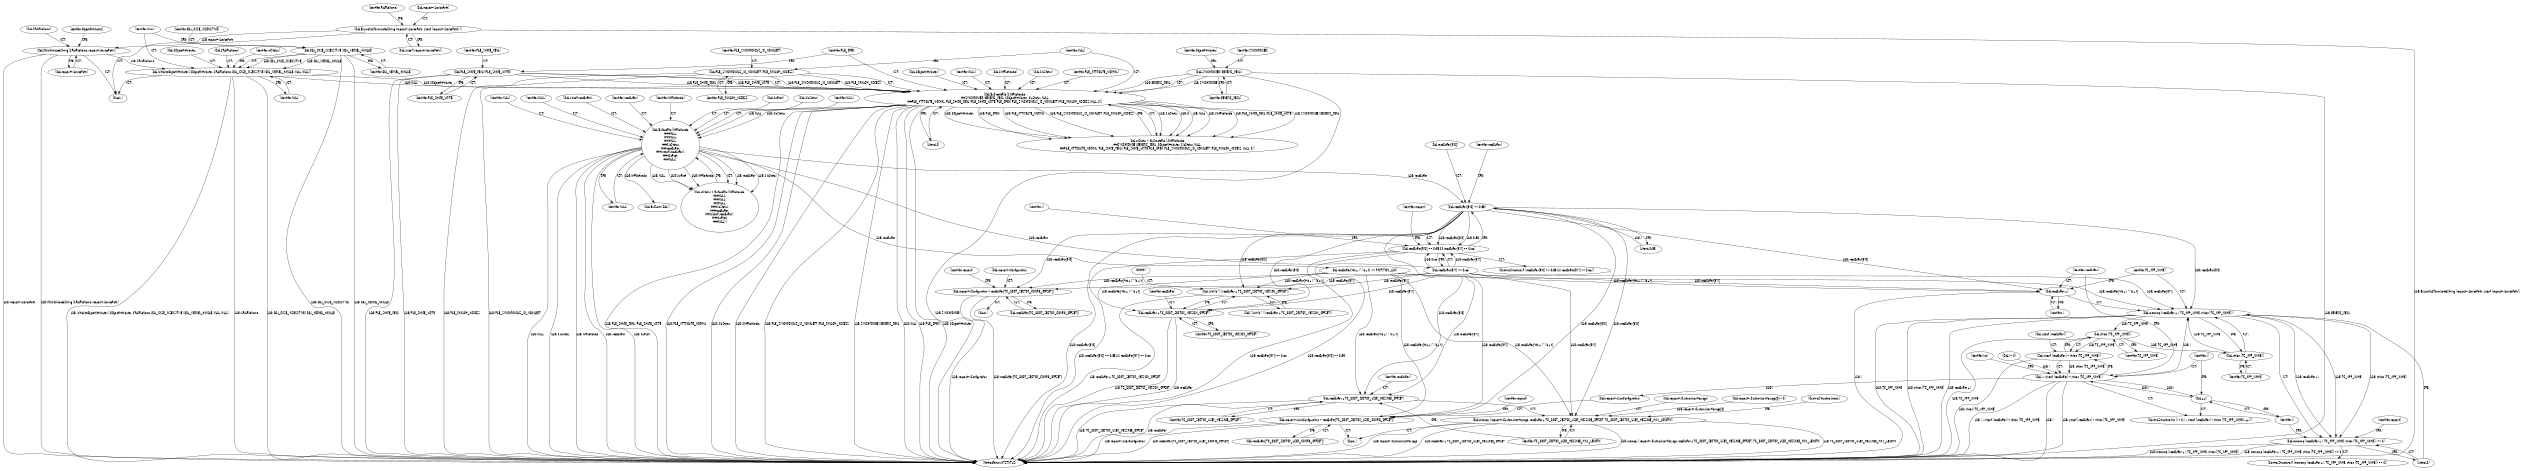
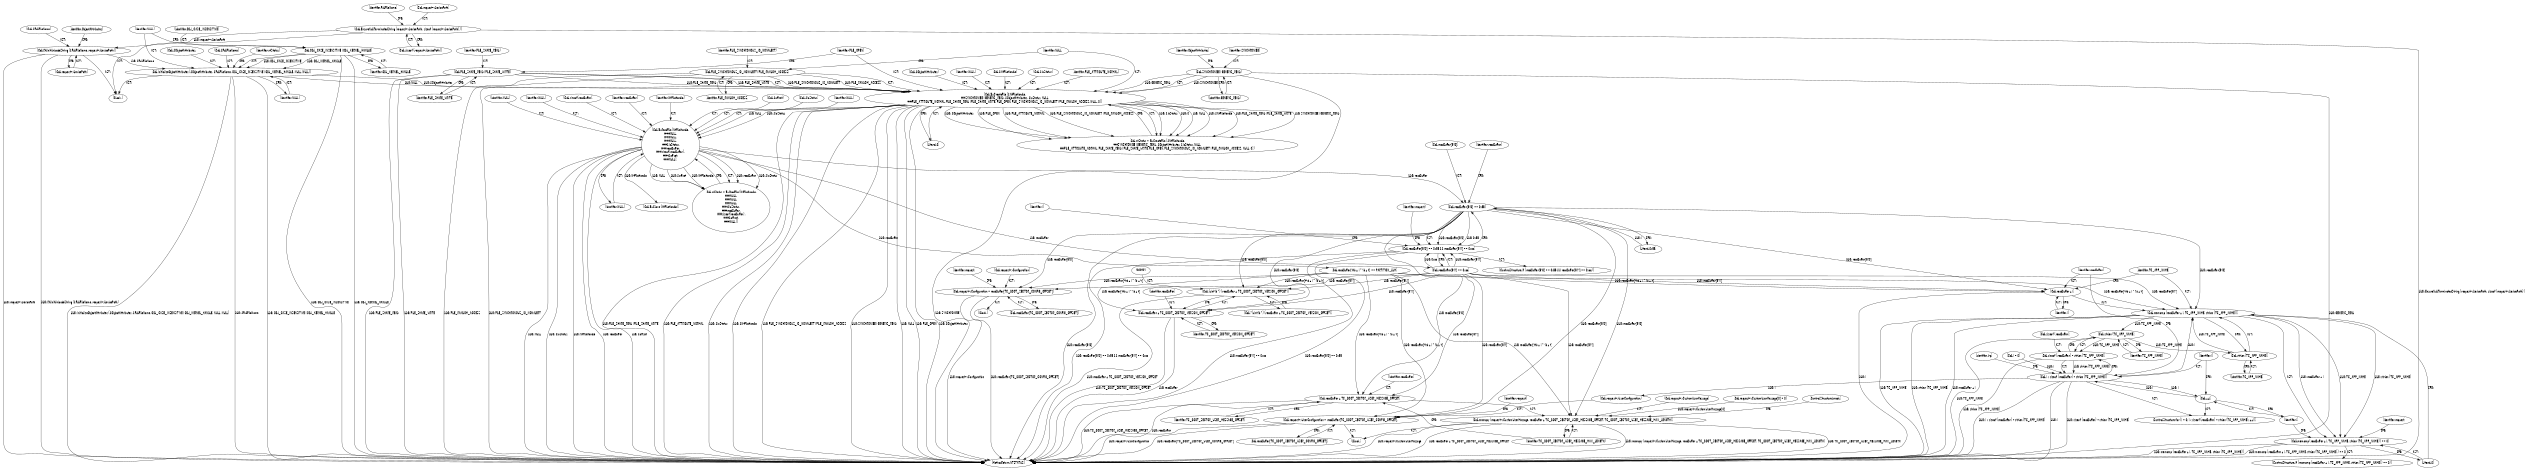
(657, 207) -> (662, 207)
